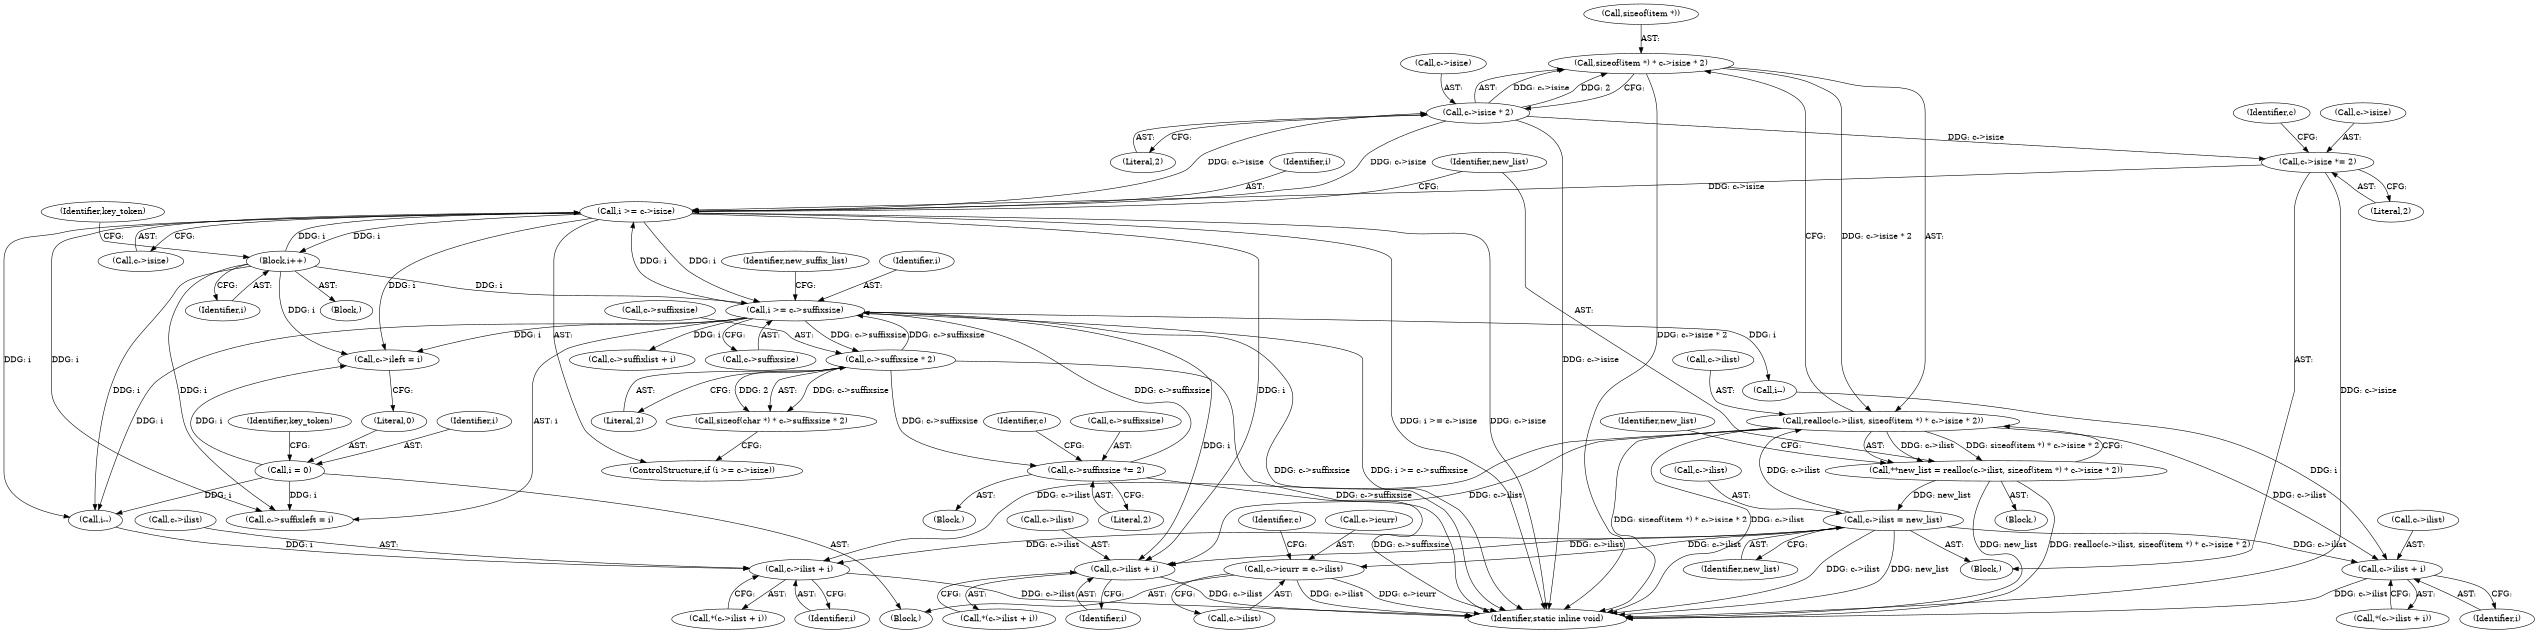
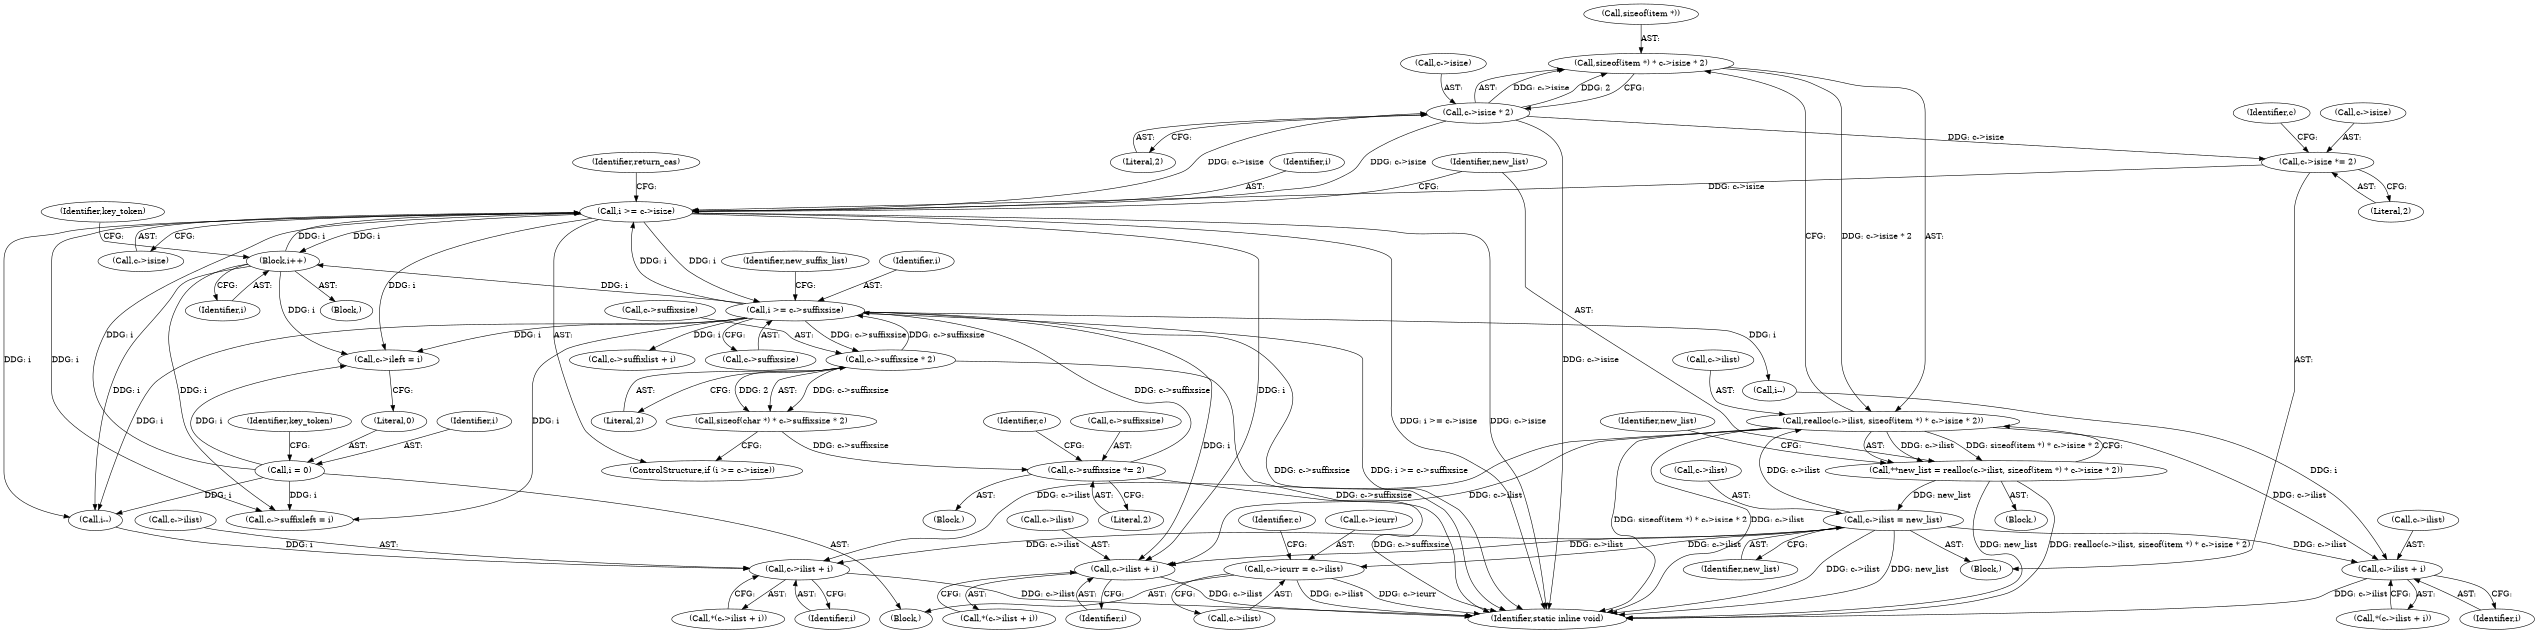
none -> (636, 162)
none -> (208, 265)
(527, 294) -> (535, 284)
(1643, 367) -> none
(546, 421) -> (546, 421)
(934, 448) -> (899, 464)
(2175, 585) -> none
